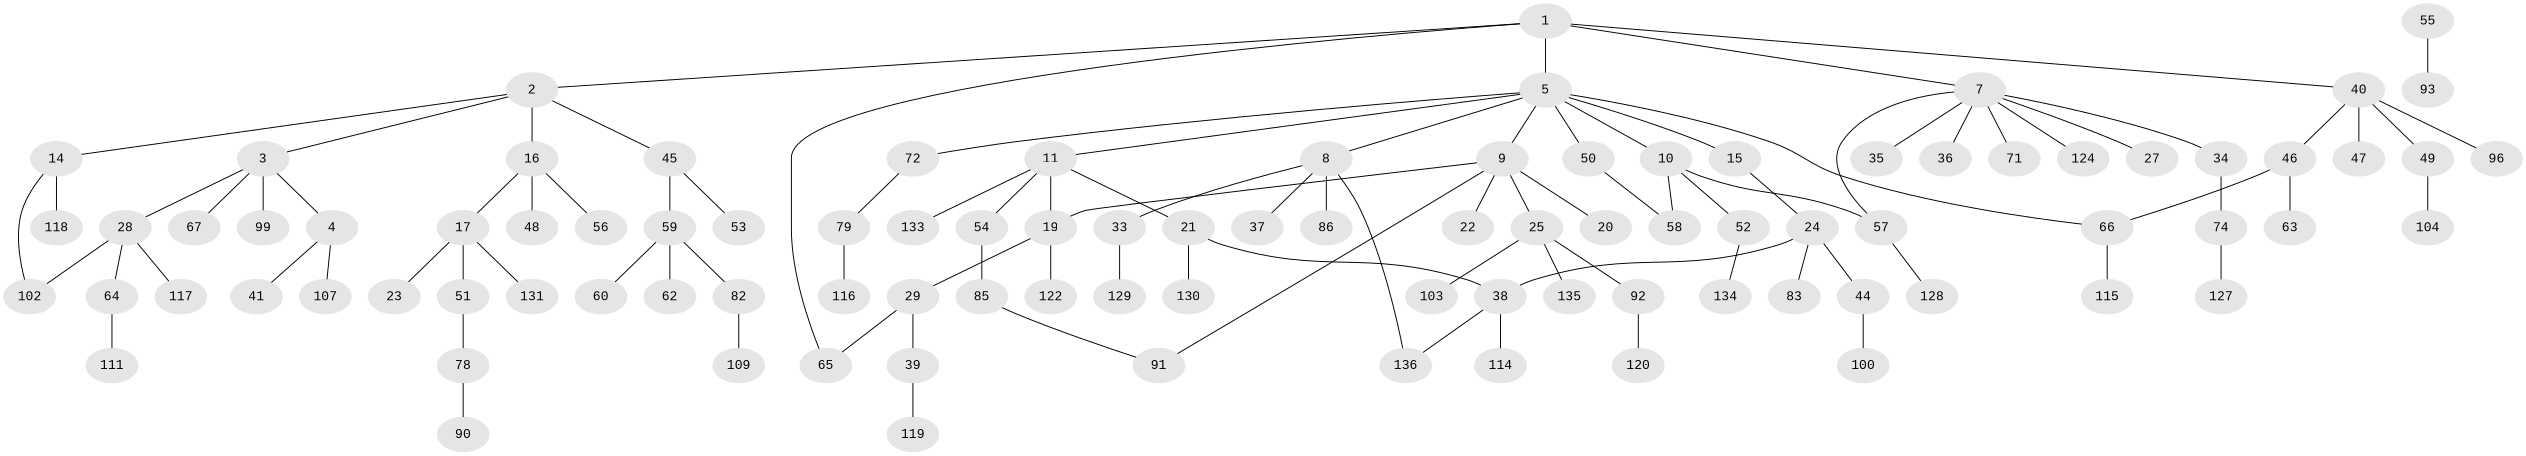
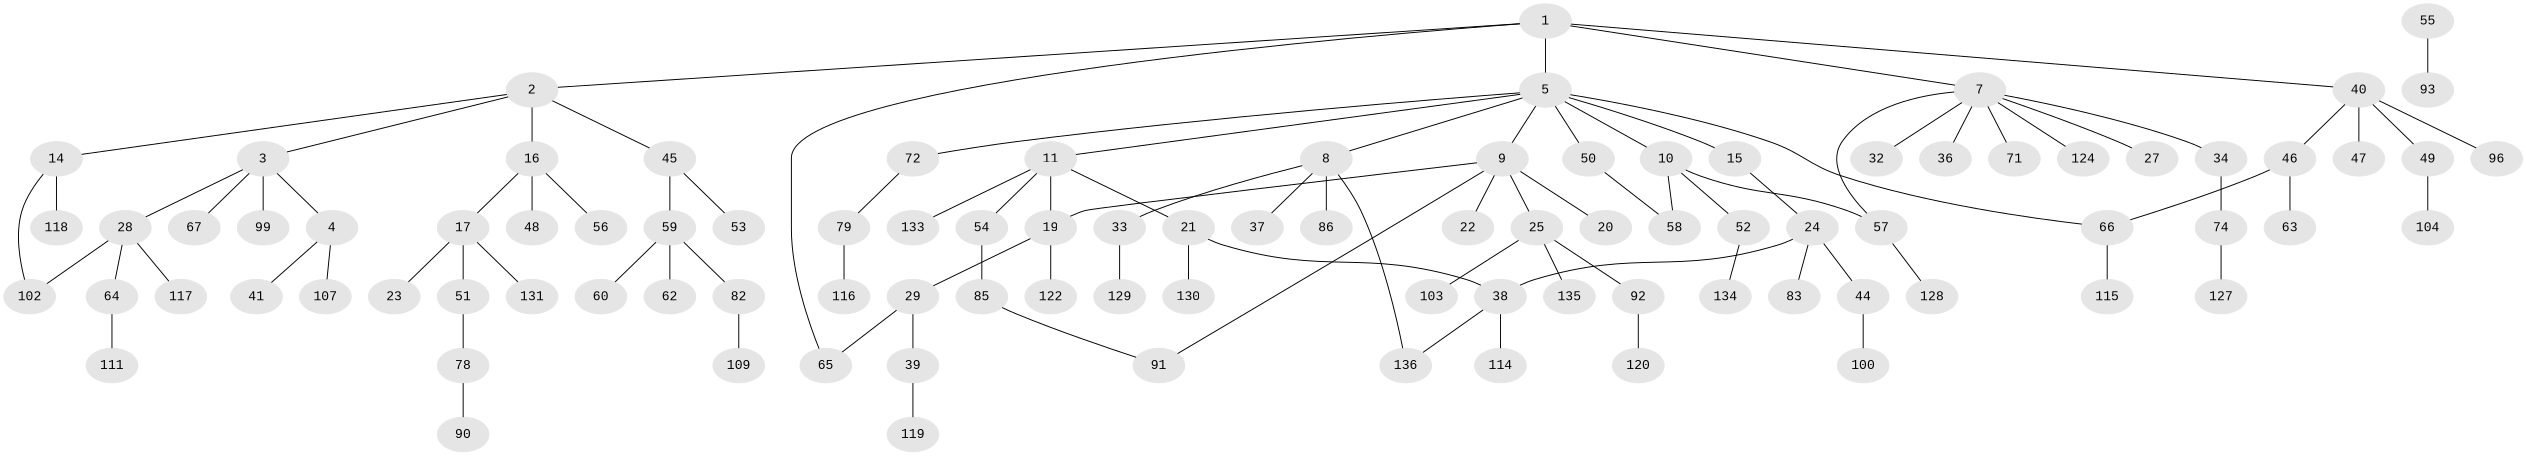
(1877, 159) -> (1877, 159)
